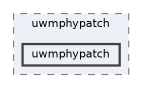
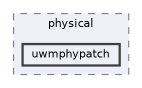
(71, 24) -> (71, 24)
